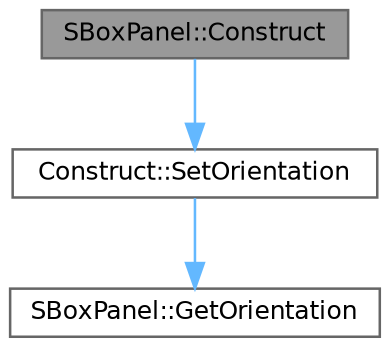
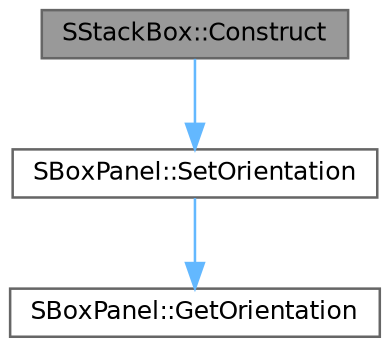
(195, 34) -> (195, 34)
(195, 173) -> (195, 173)
